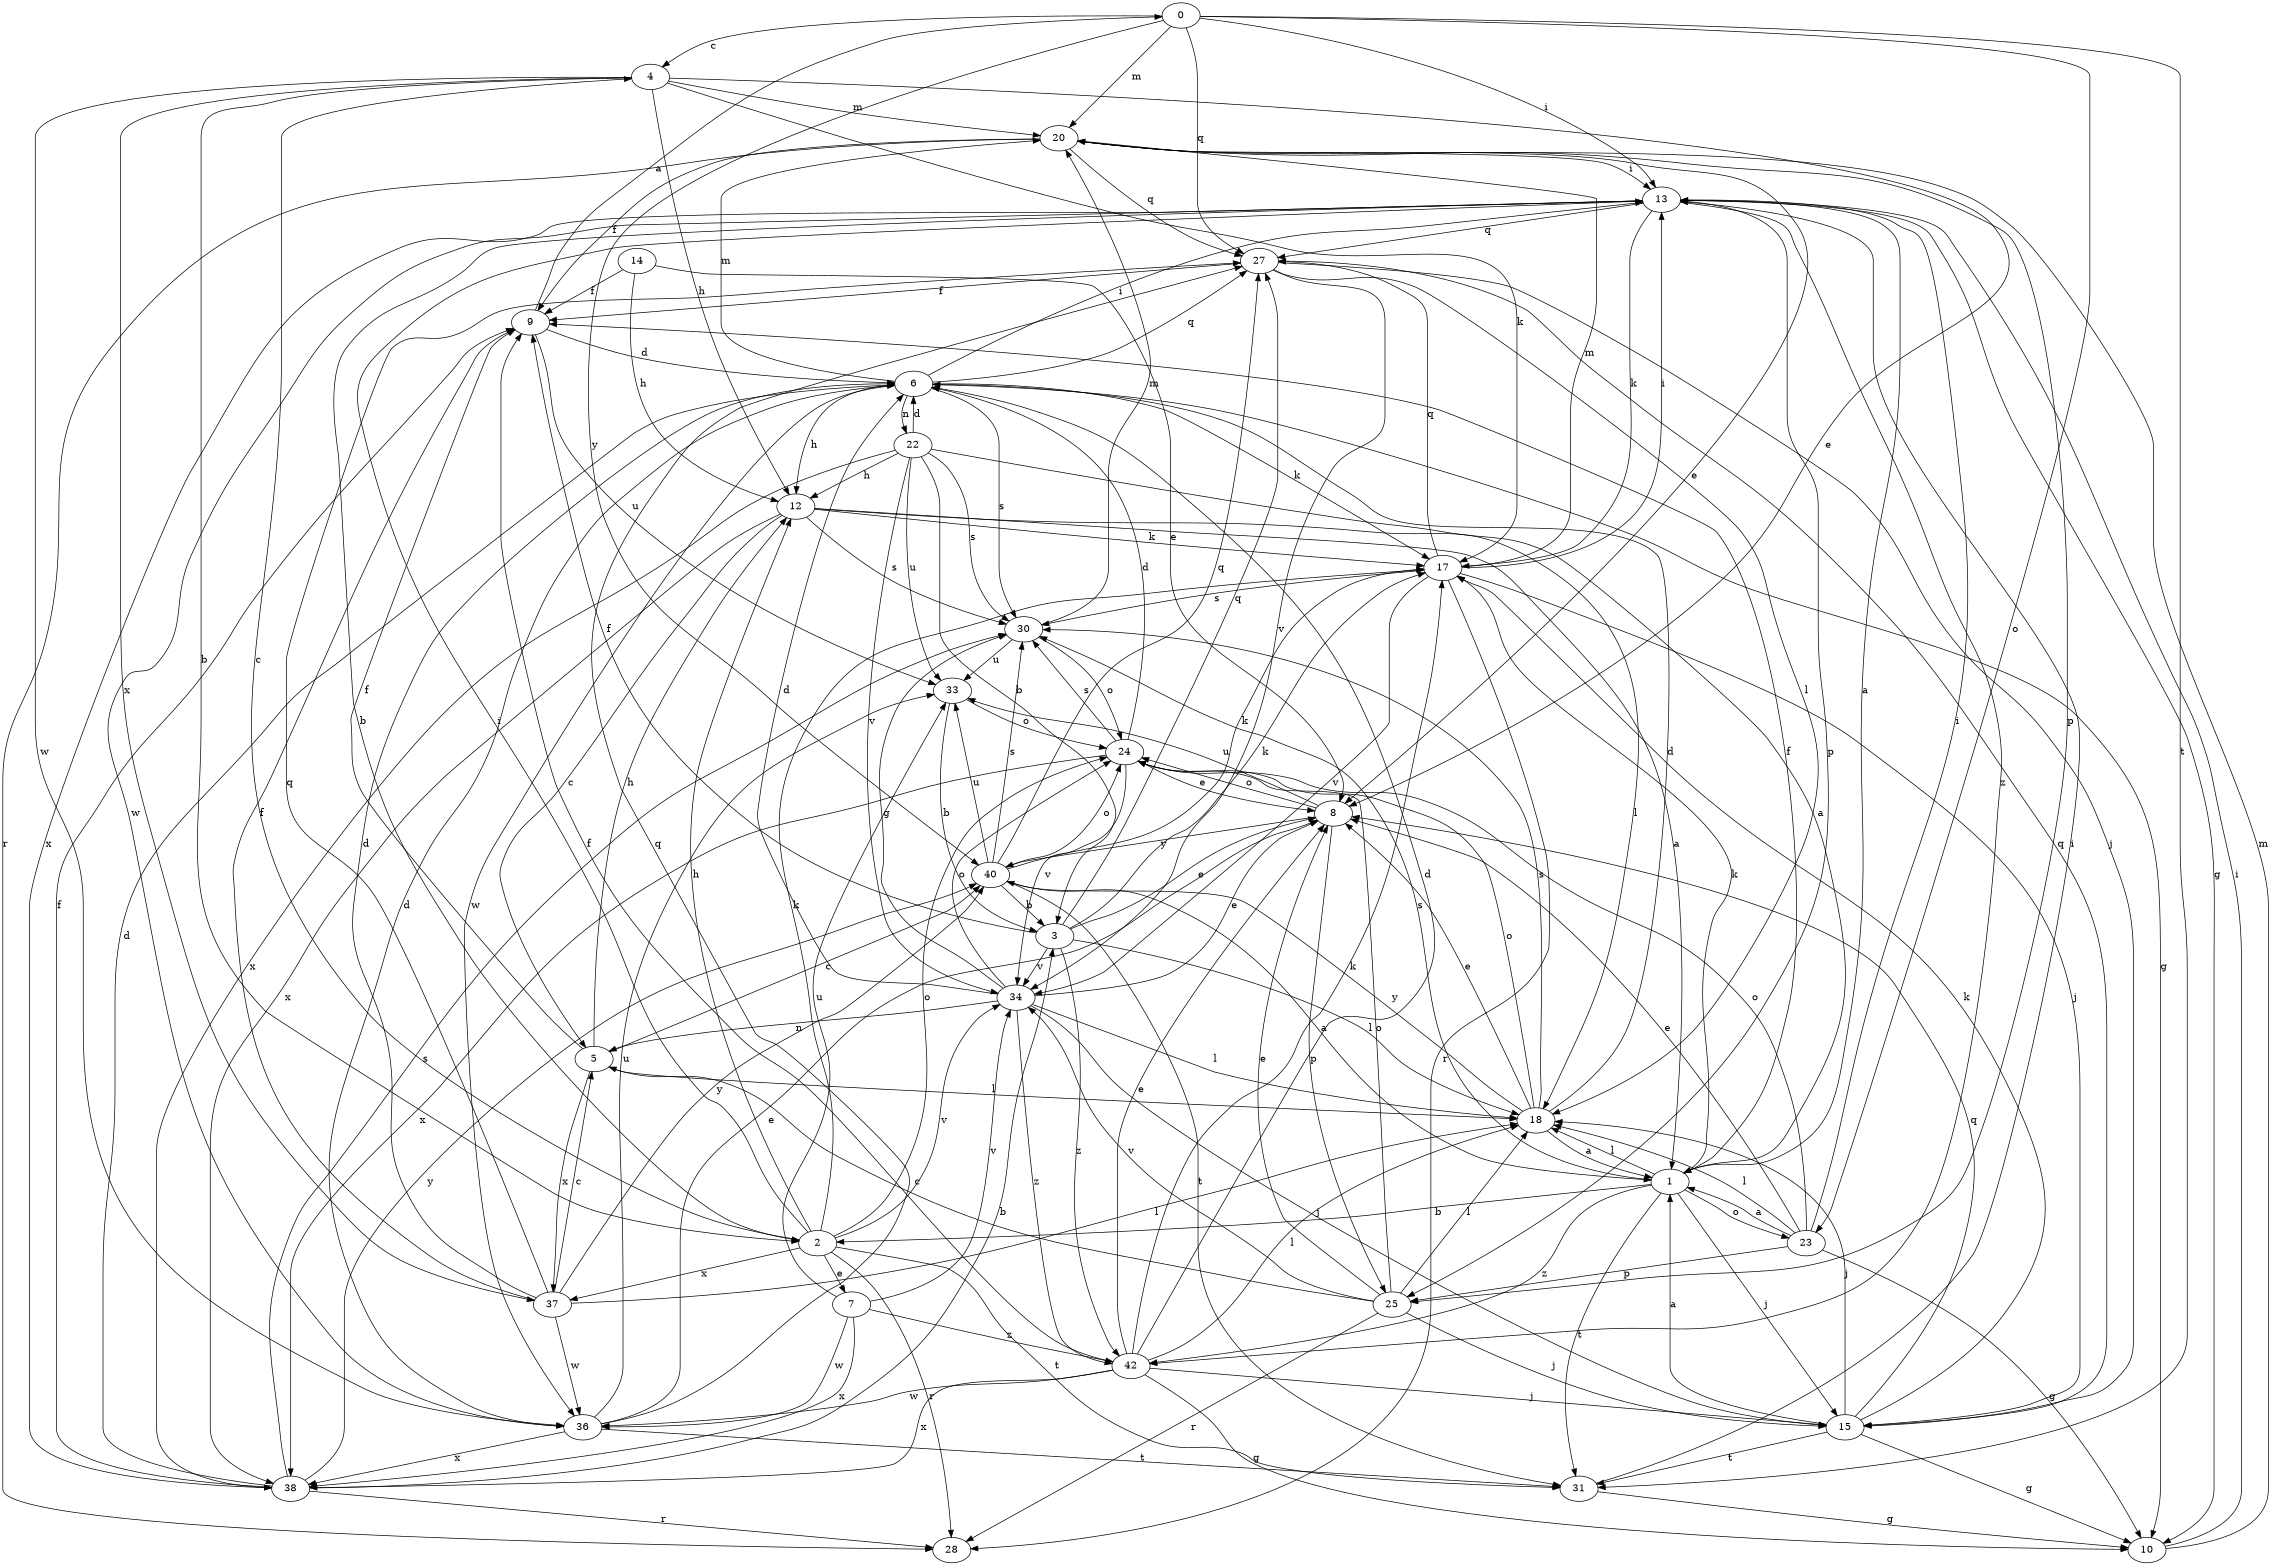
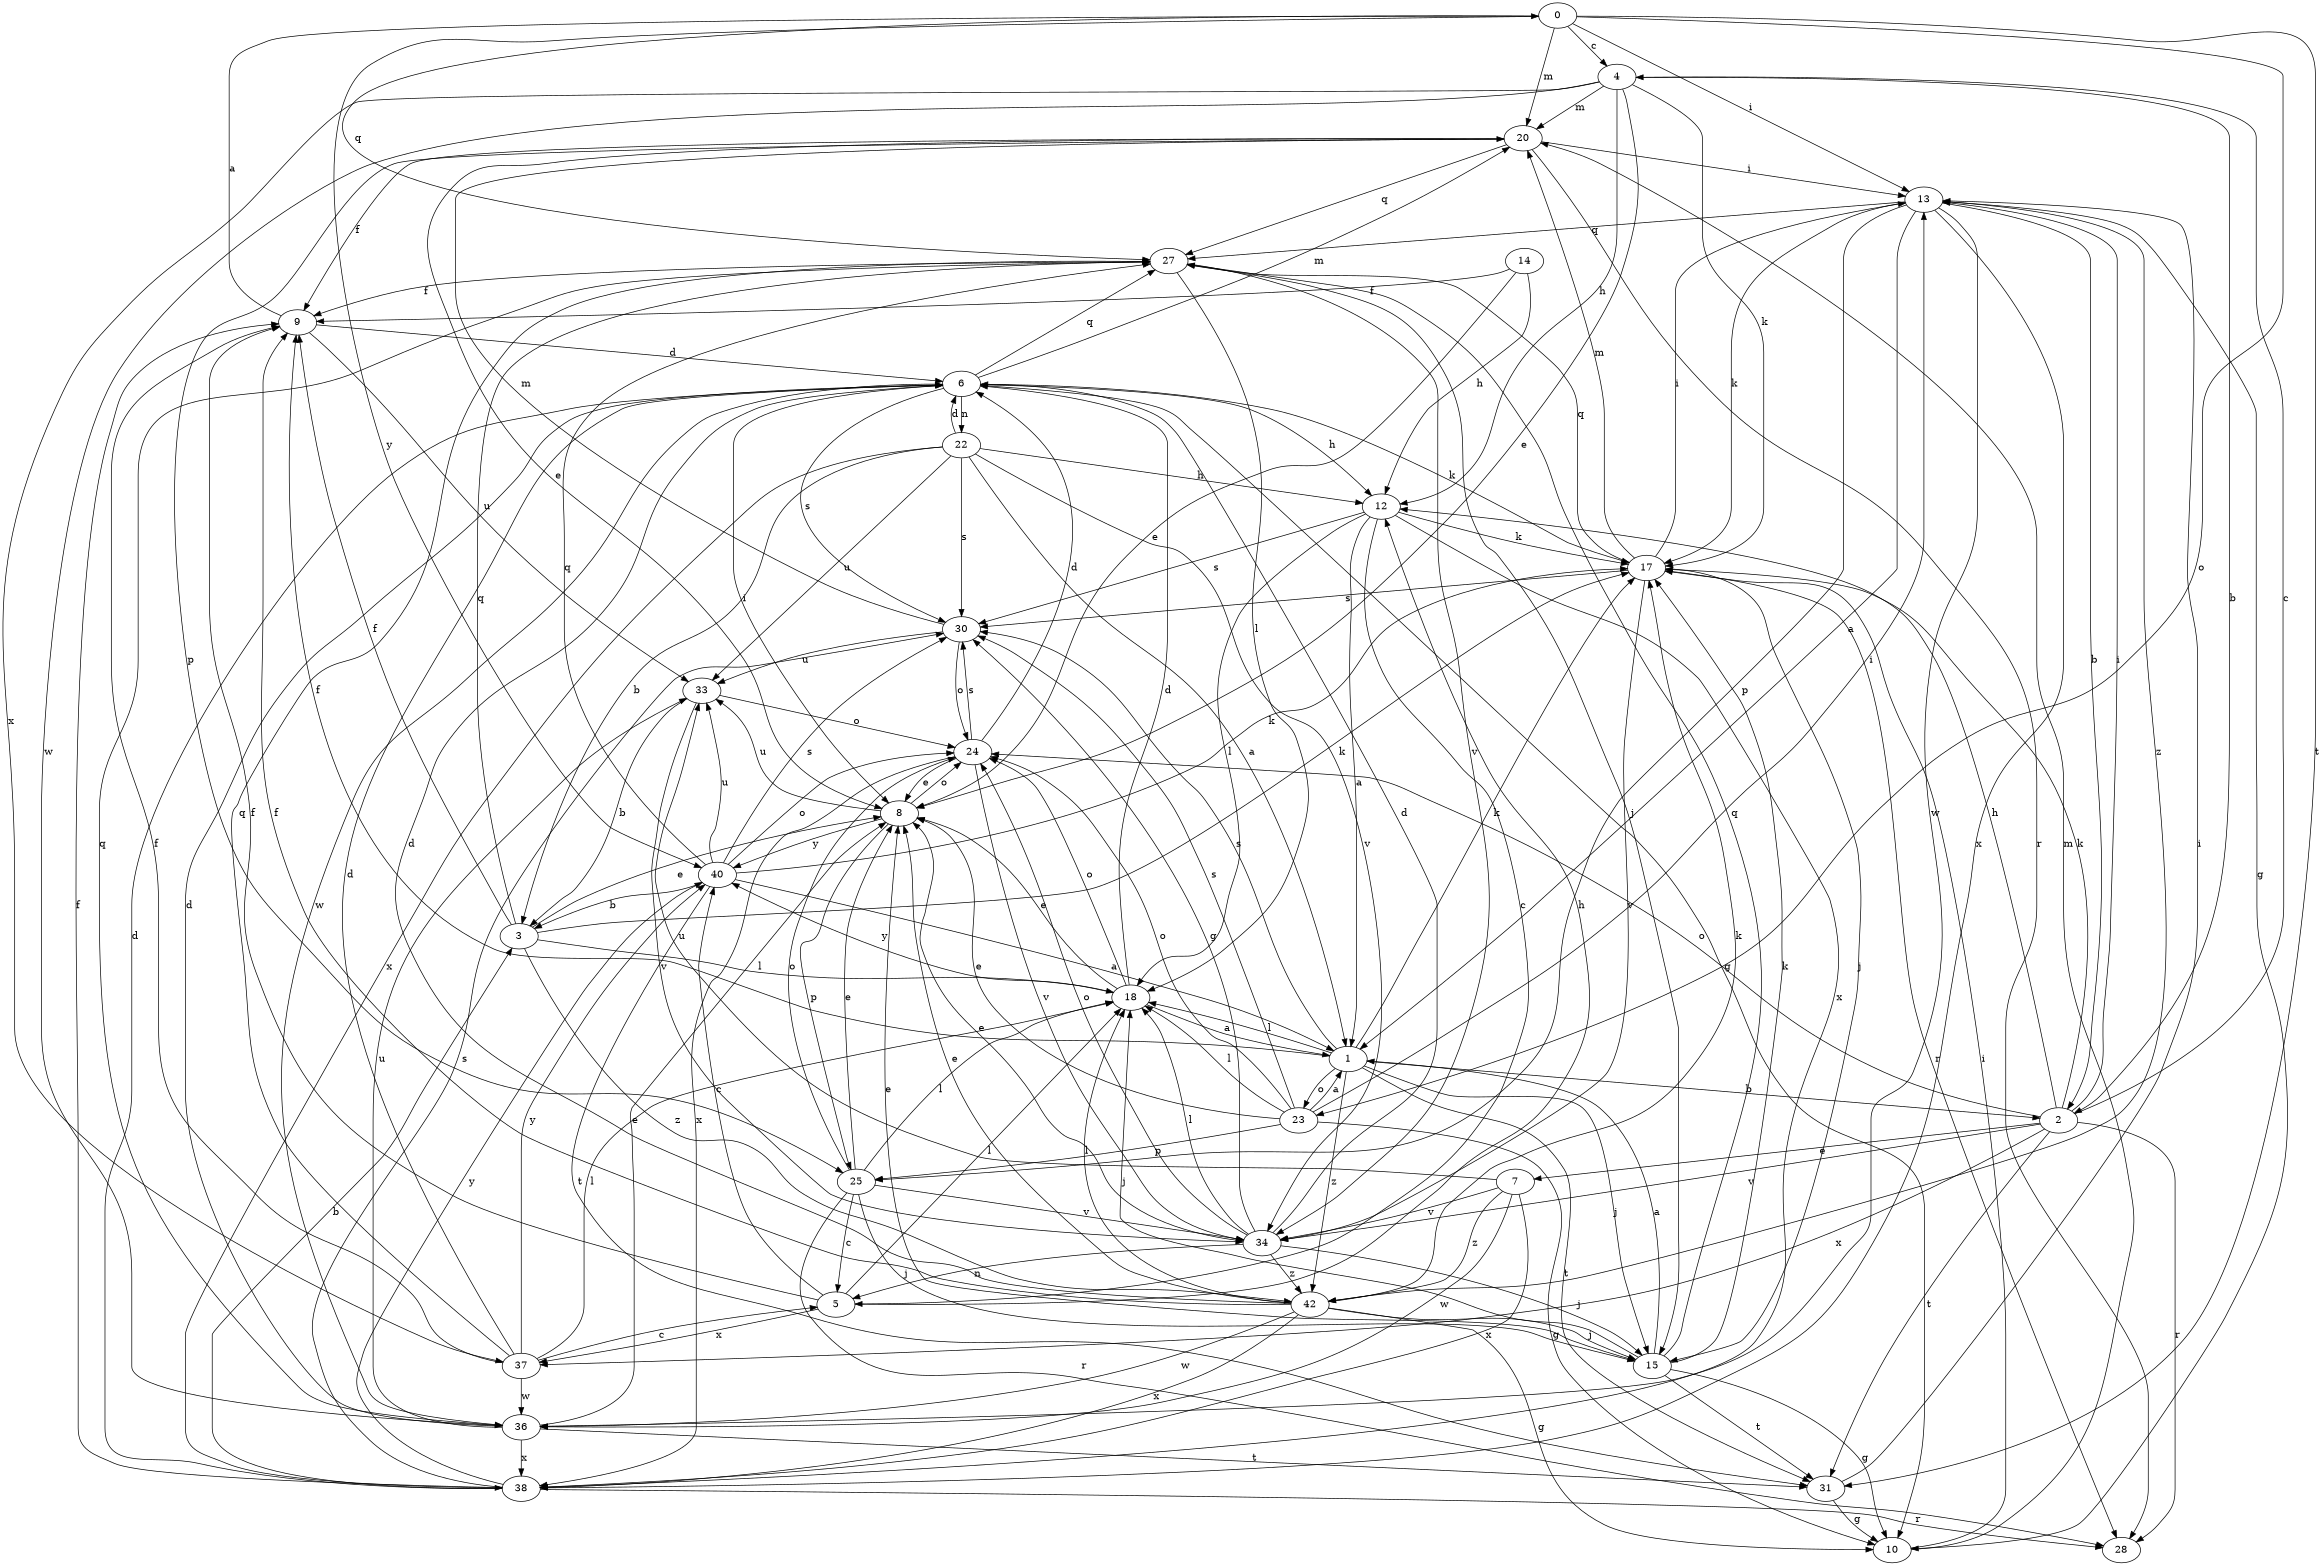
(1270, 240) -> (734, 517)
(1443, 732) -> (1195, 851)
(2205, 752) -> (1973, 1005)
(1037, 964) -> (773, 1143)
(1974, 1120) -> (889, 1090)
